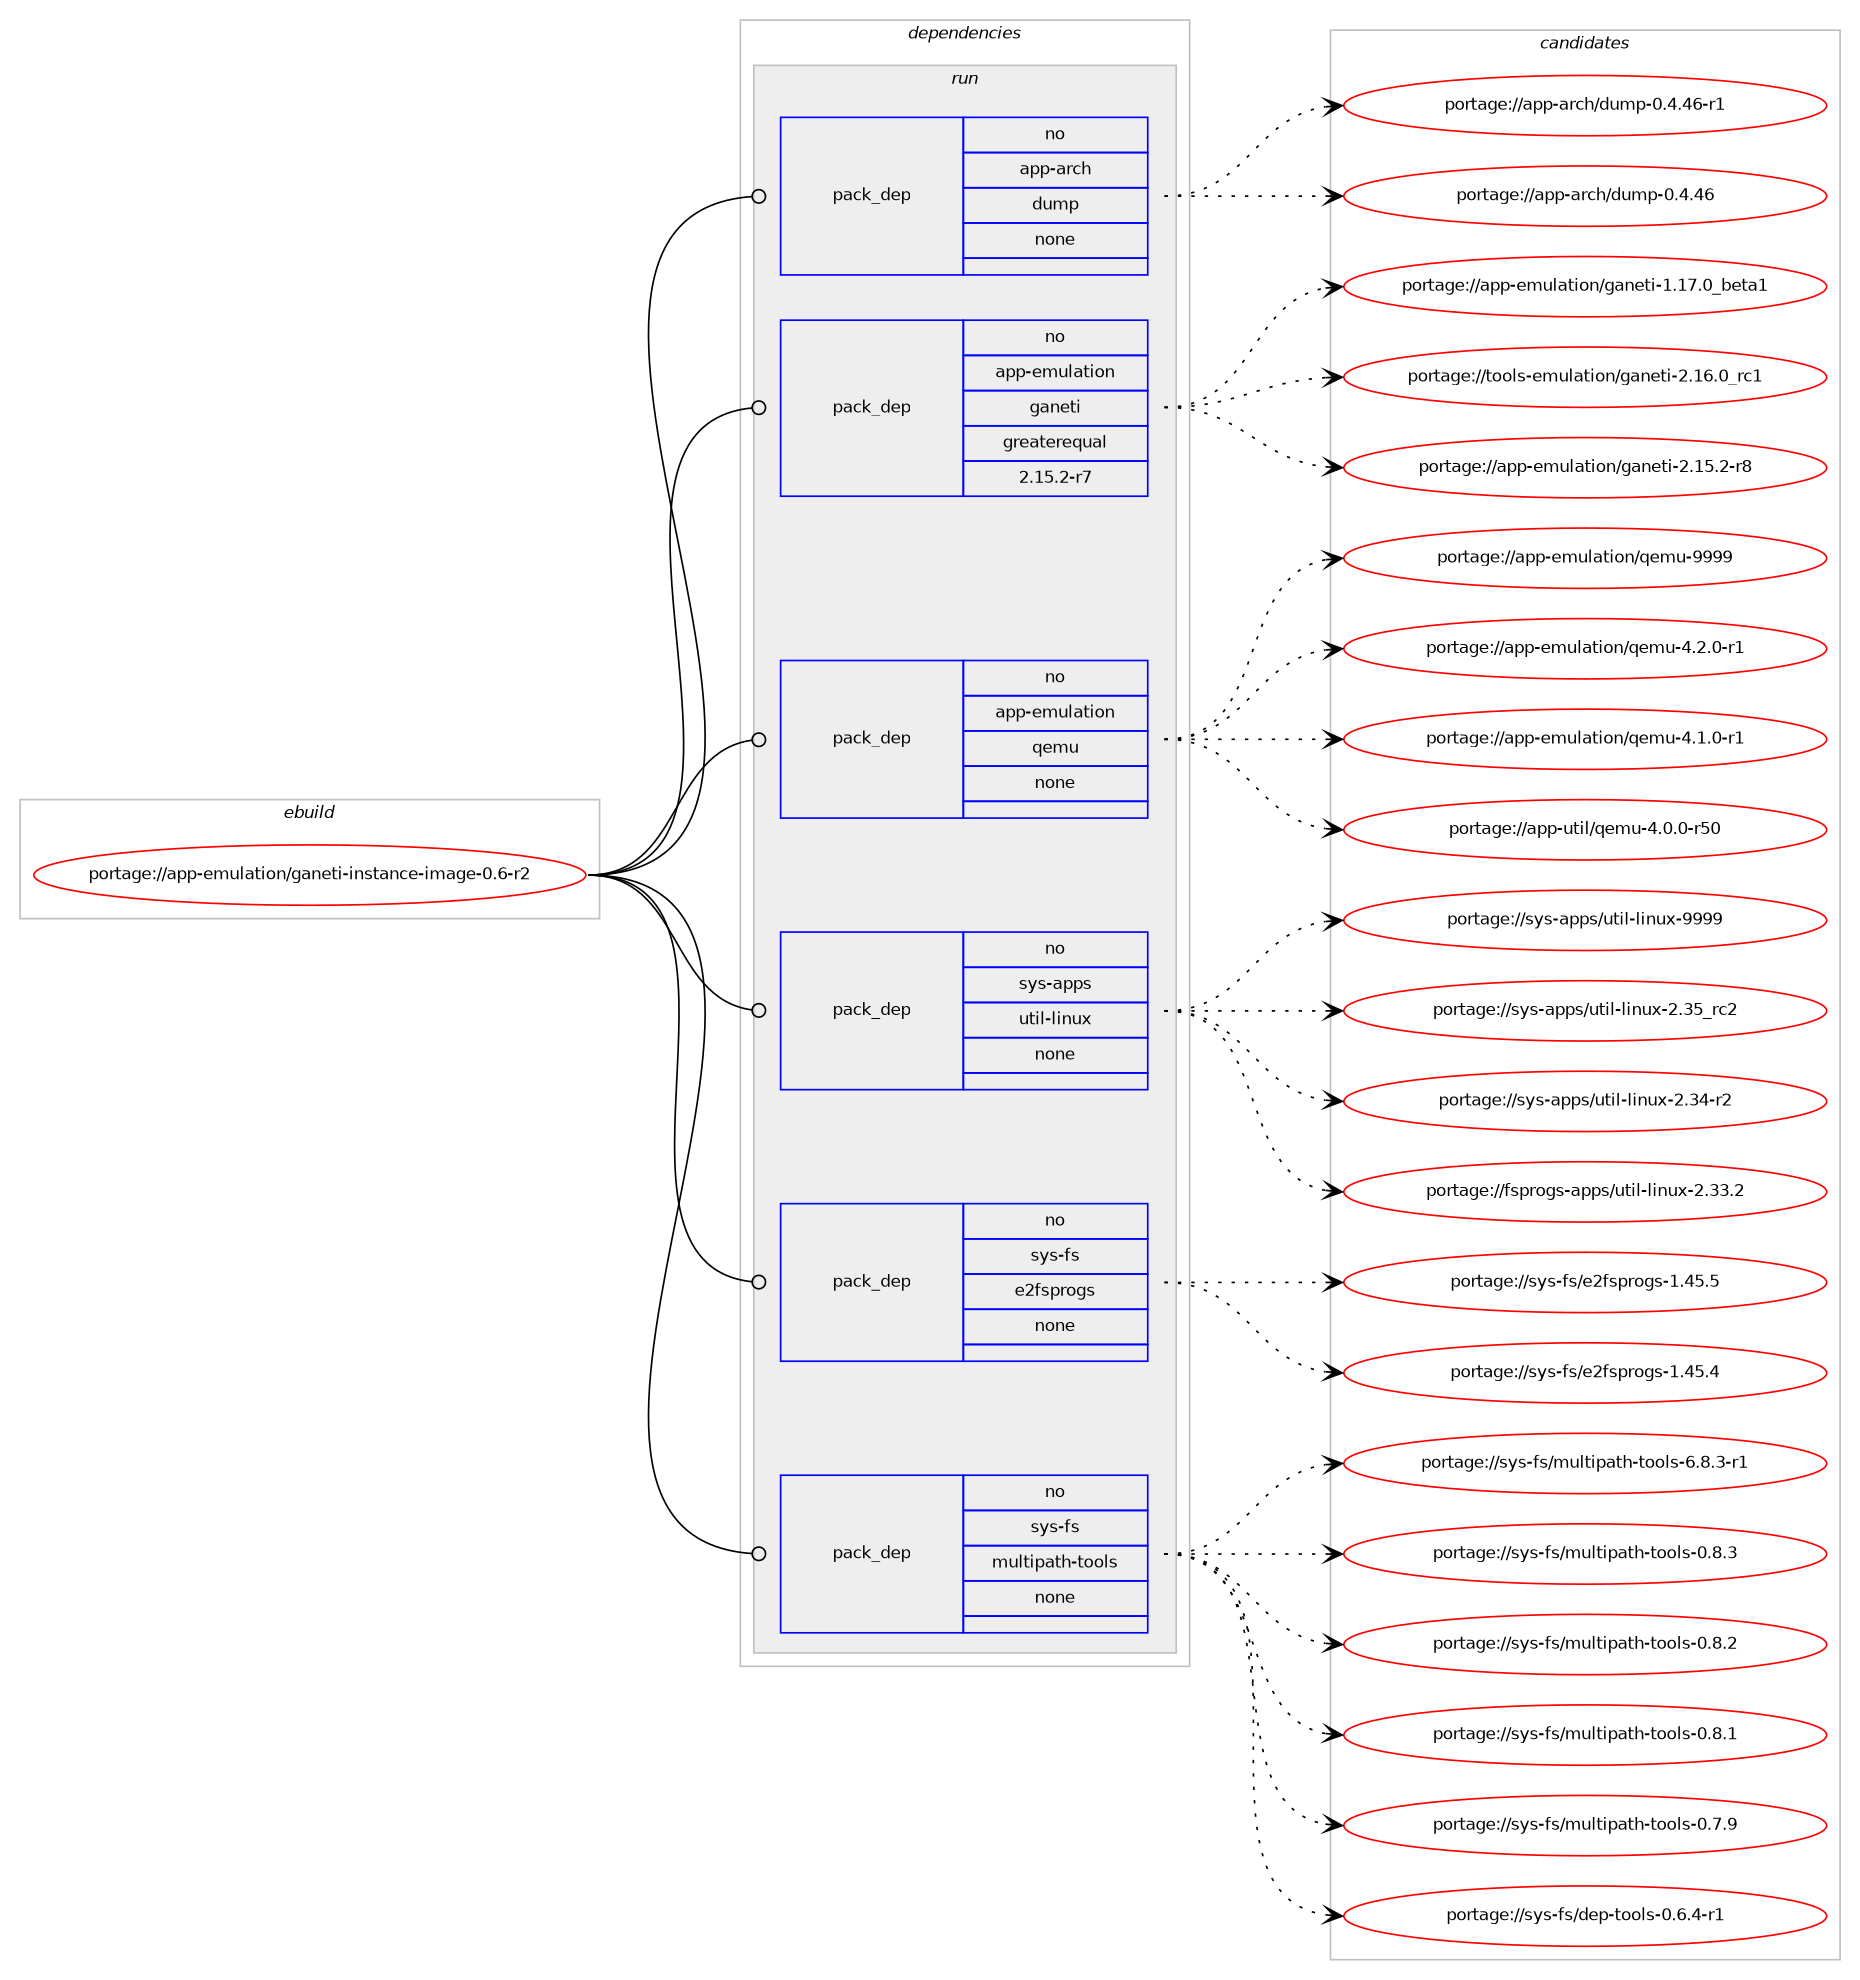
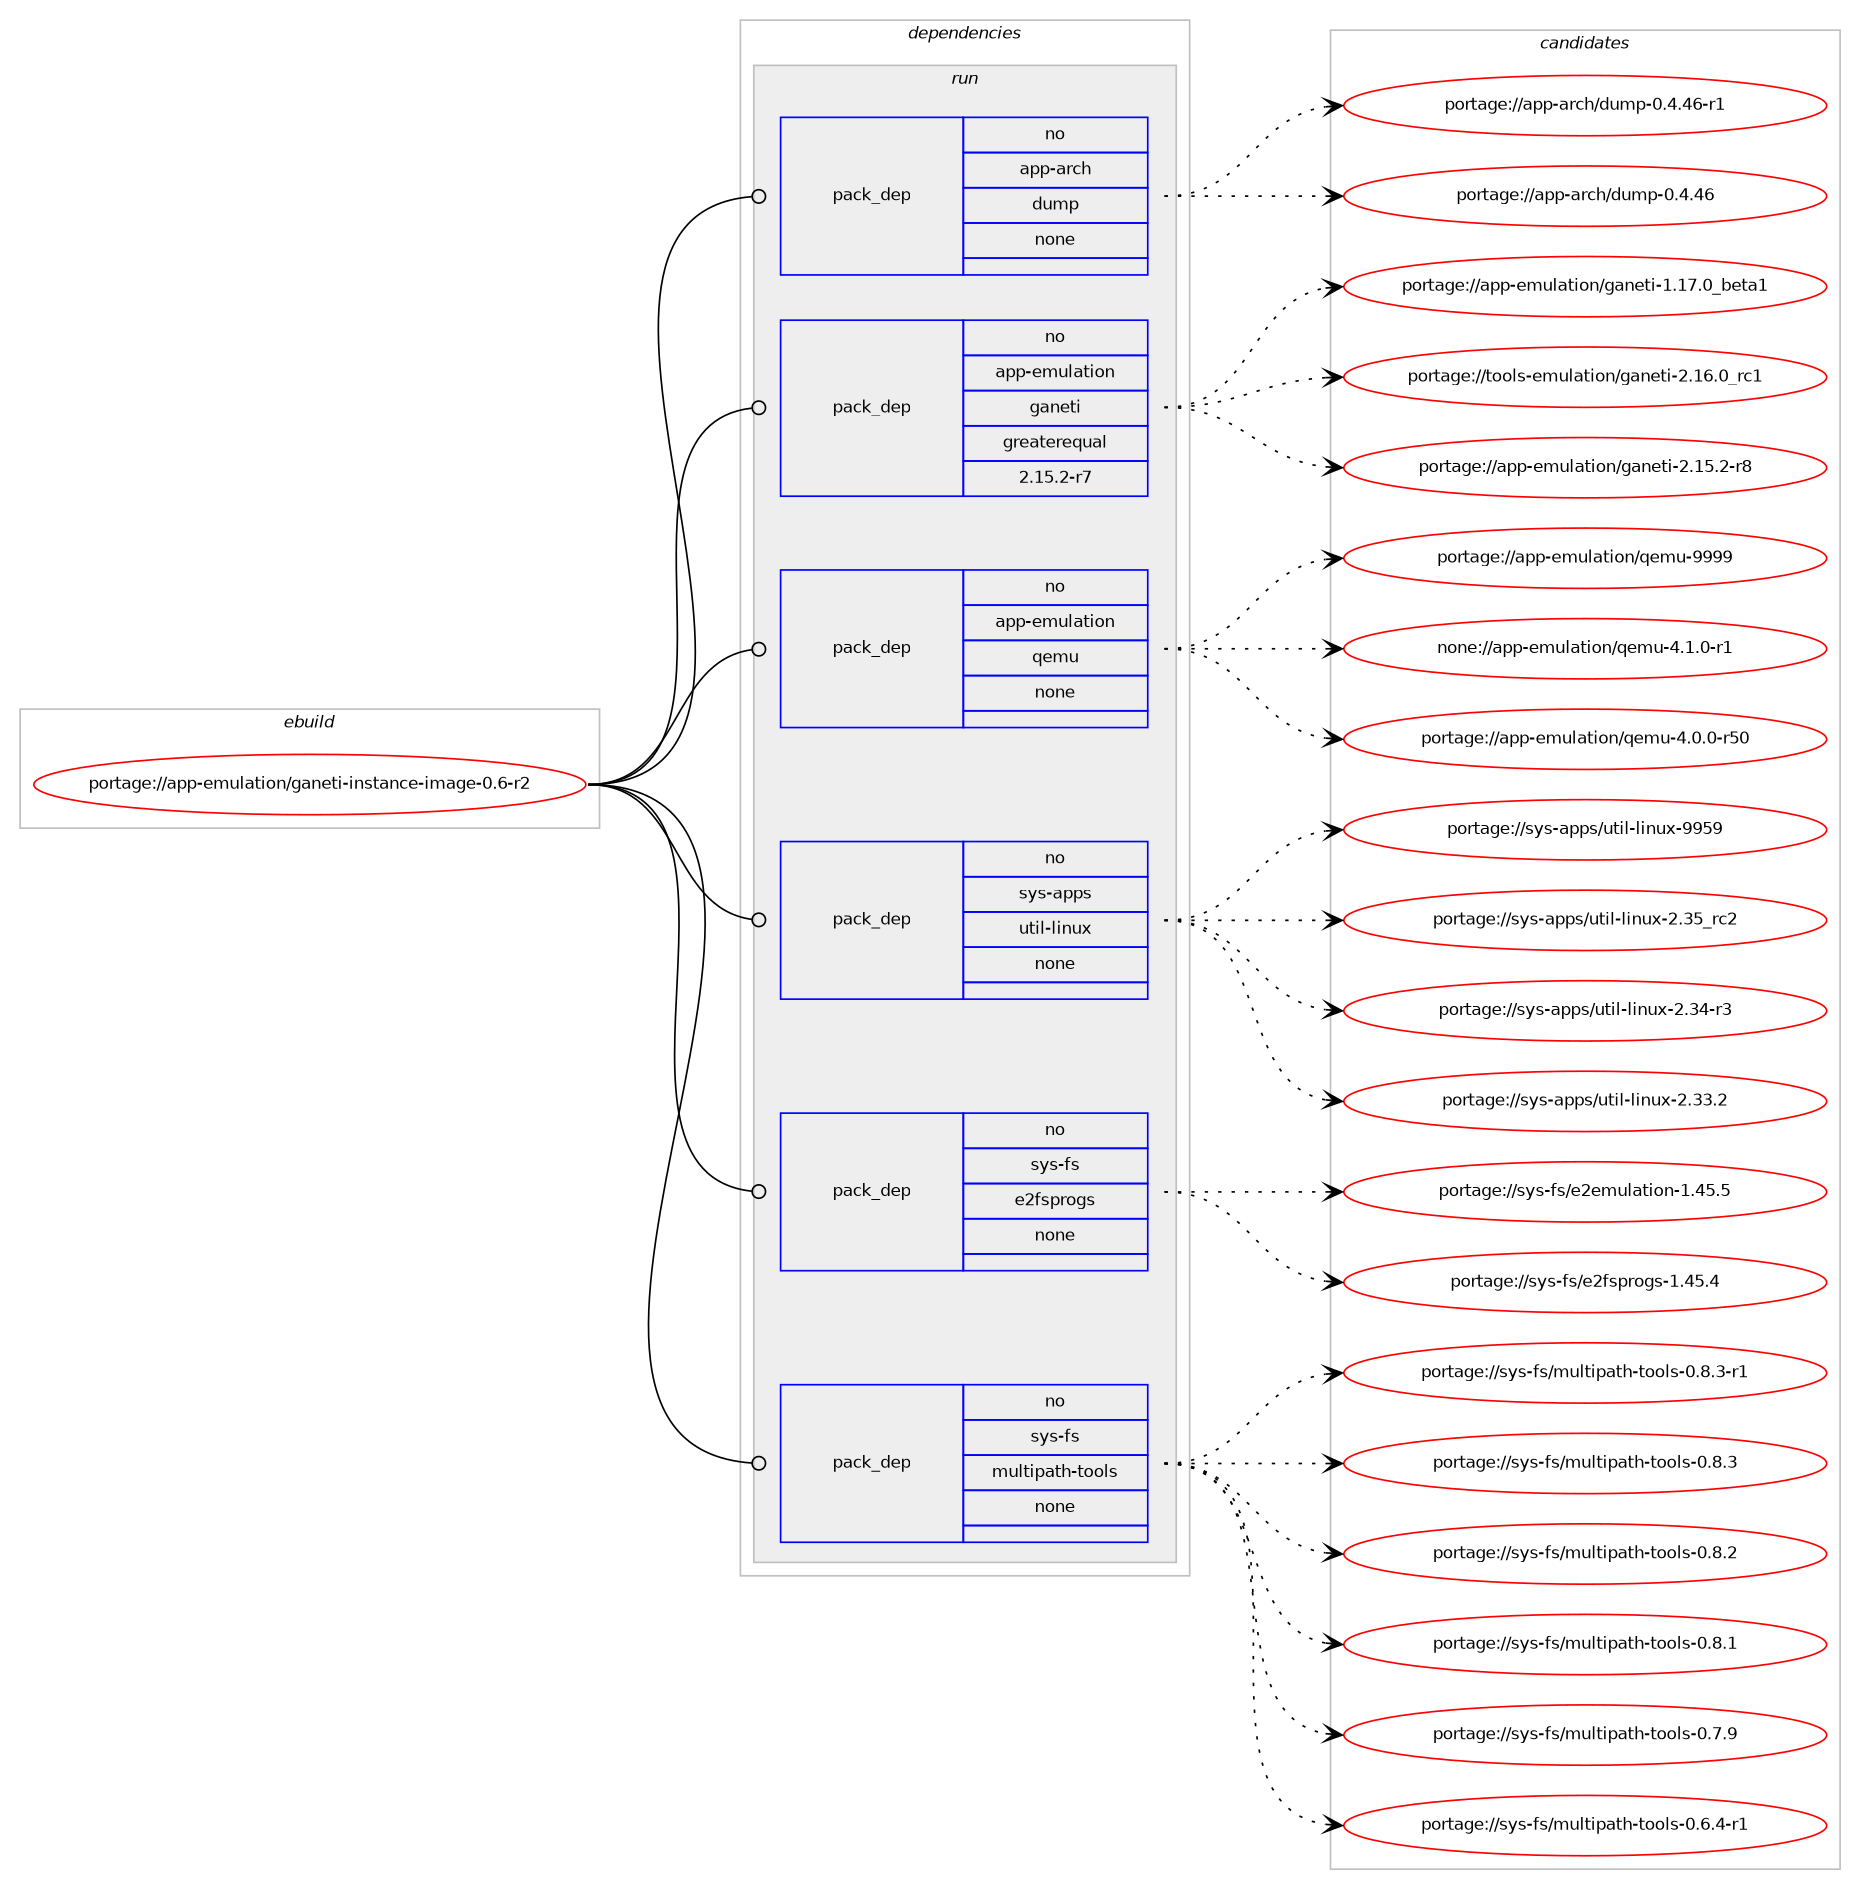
(1585, 649) -> none
(1585, 739) -> (1585, 649)
(1585, 830) -> (1585, 739)
(1585, 920) -> (1585, 830)
(1585, 1101) -> (1585, 1011)
(1585, 1192) -> (1585, 1101)
(1585, 1282) -> (1585, 1192)
(1585, 1463) -> (1585, 1373)
(1585, 1916) -> (1585, 1826)
